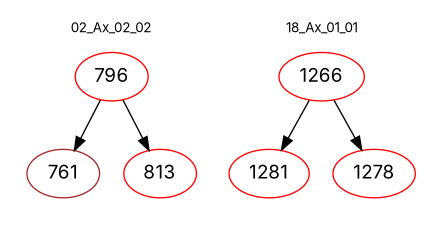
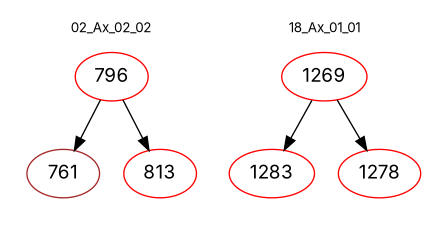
(322, 77) -> (324, 77)
(269, 174) -> (272, 174)
